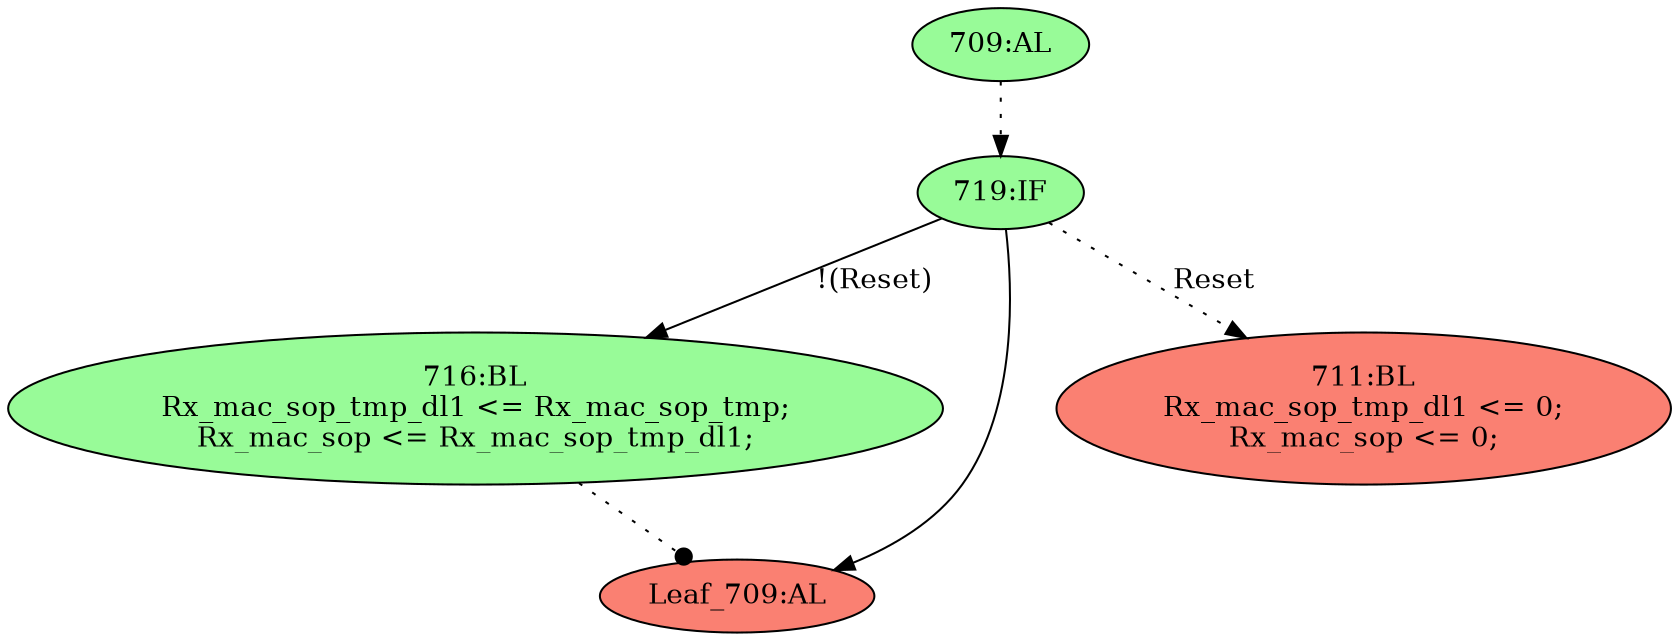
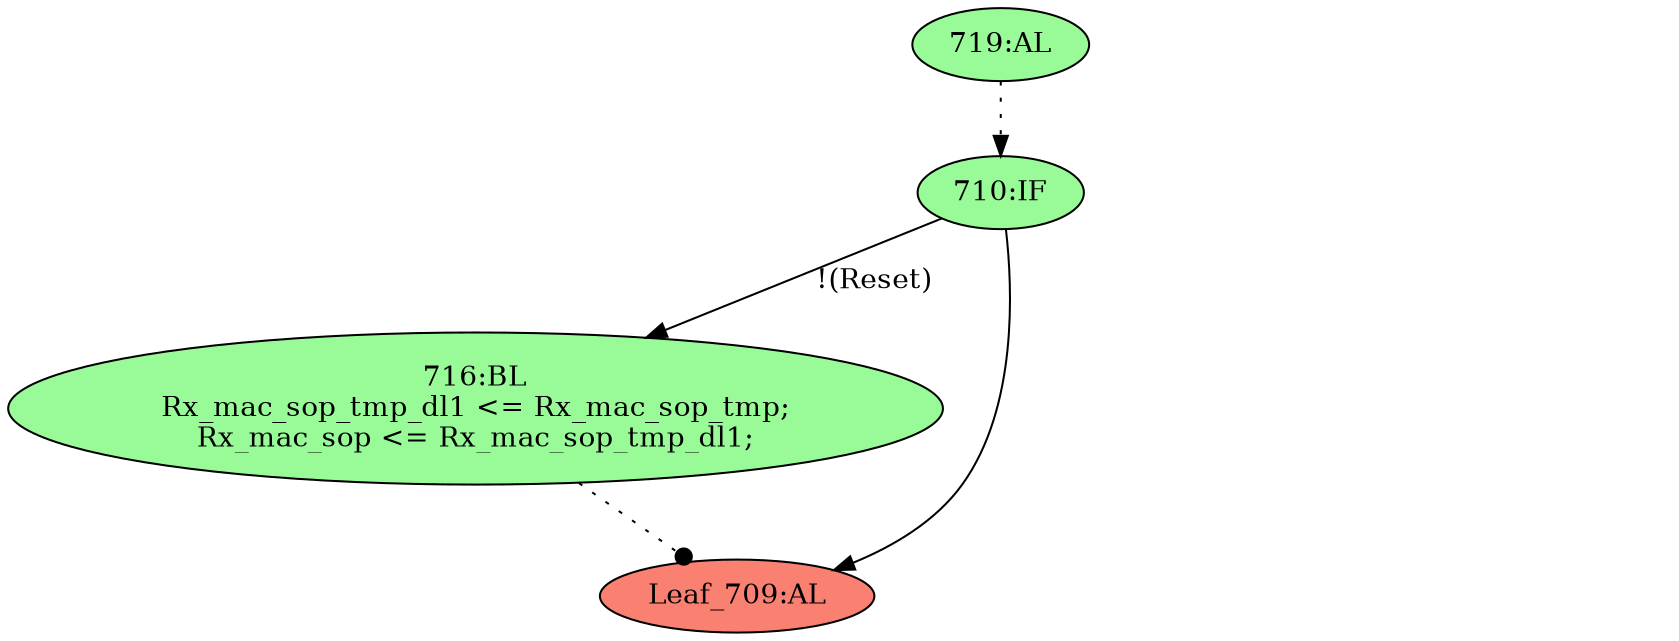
(1001, 45) -> (1001, 45)
(1001, 193) -> (1001, 193)
(1364, 409) -> none
